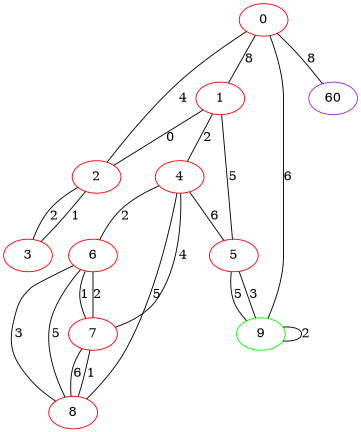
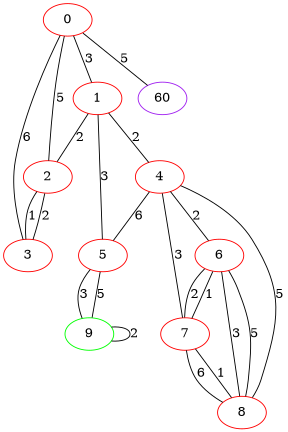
(249, 59) -> (89, 59)
(311, 59) -> (125, 59)
(183, 98) -> (60, 98)
(171, 138) -> (80, 138)
(233, 177) -> (105, 177)
(283, 177) -> (21, 135)
(183, 255) -> (179, 255)
